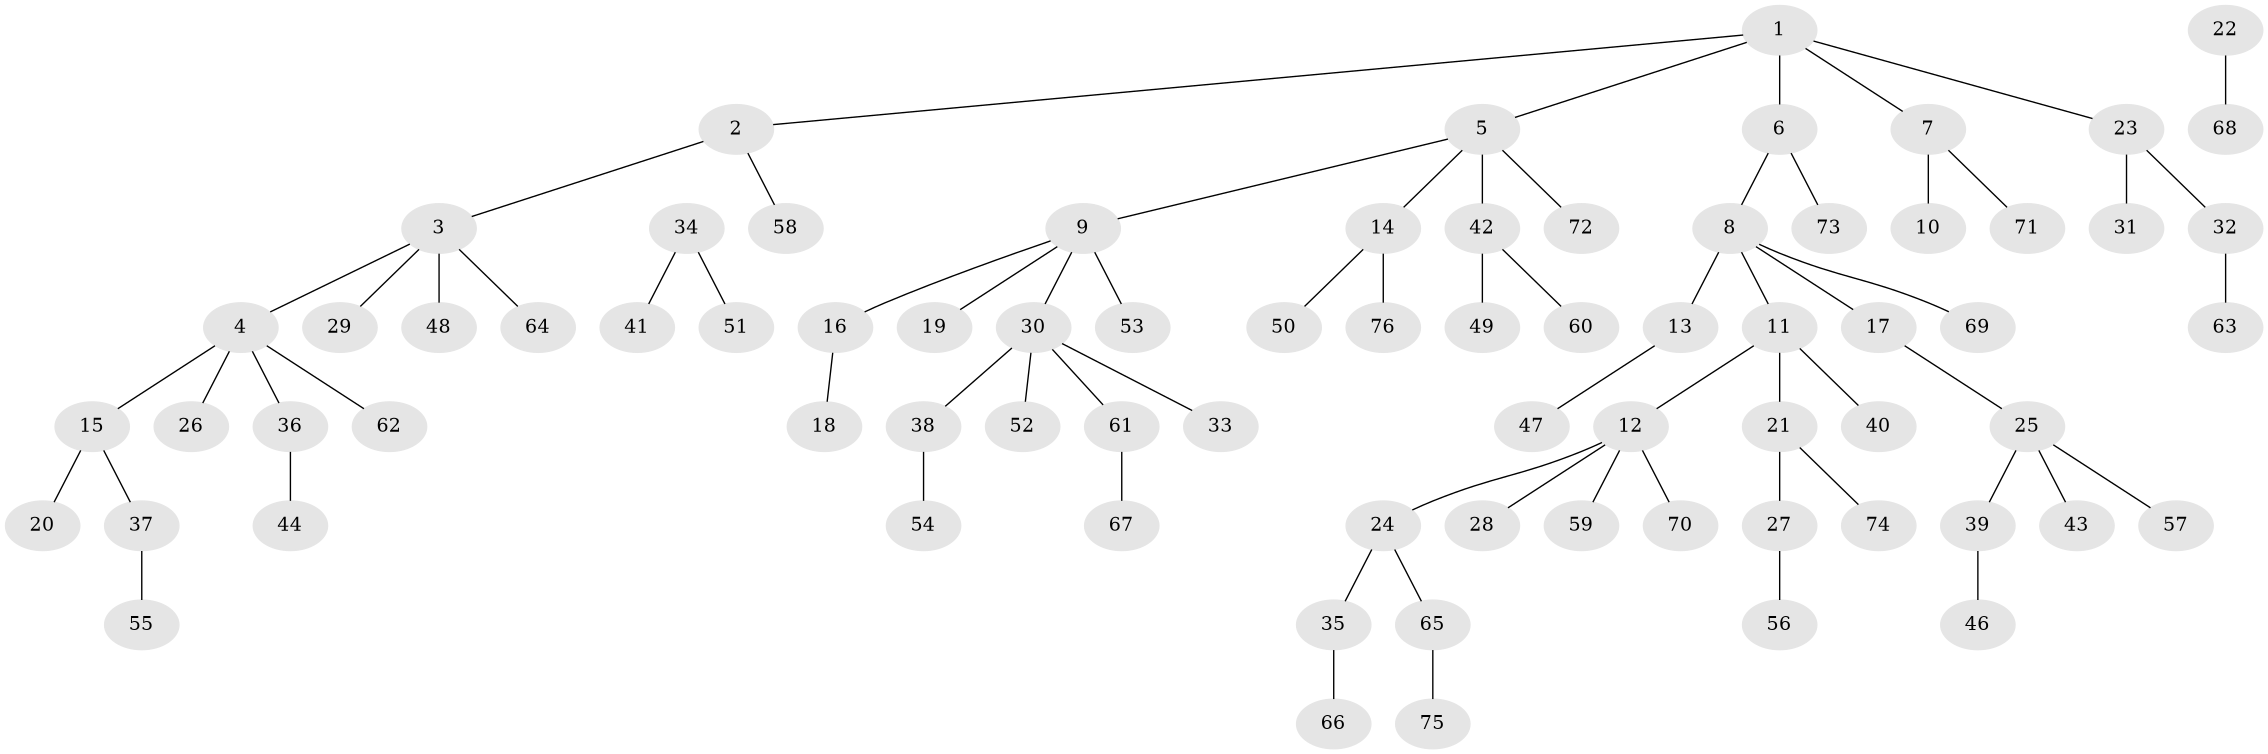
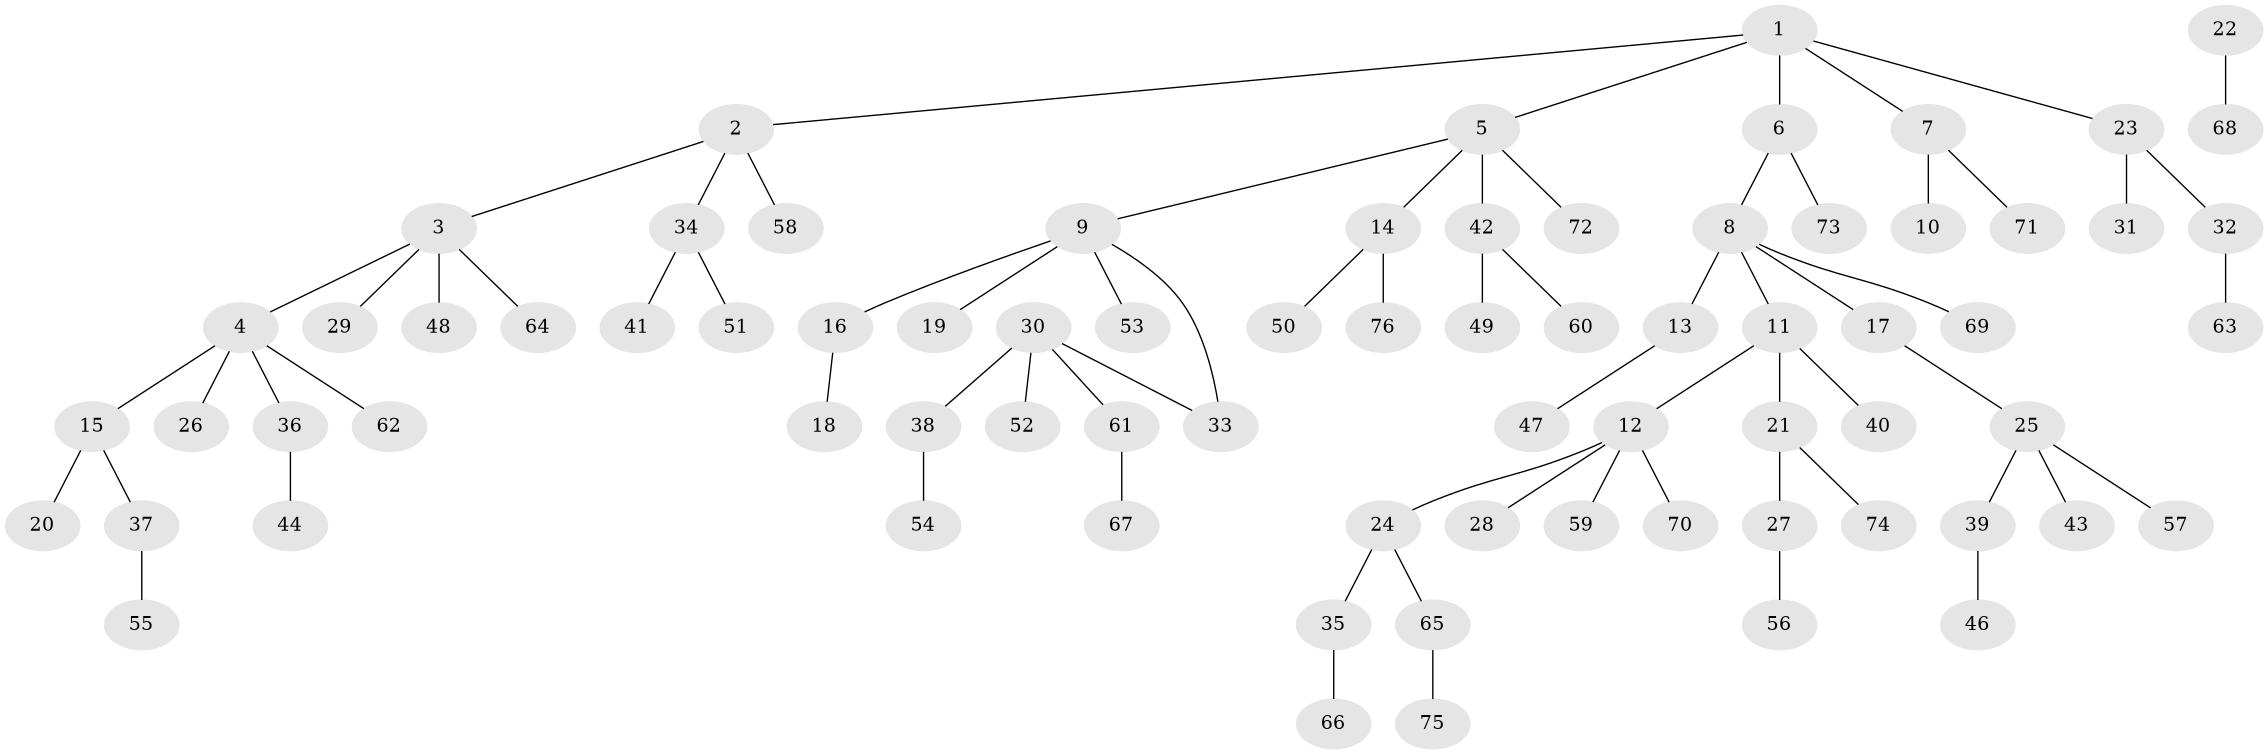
none -> (712, 179)
(1058, 278) -> (1186, 309)
